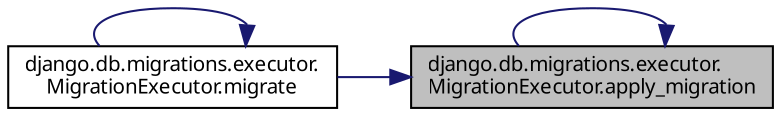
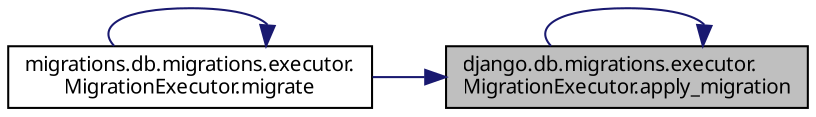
(173, 77) -> (190, 77)
